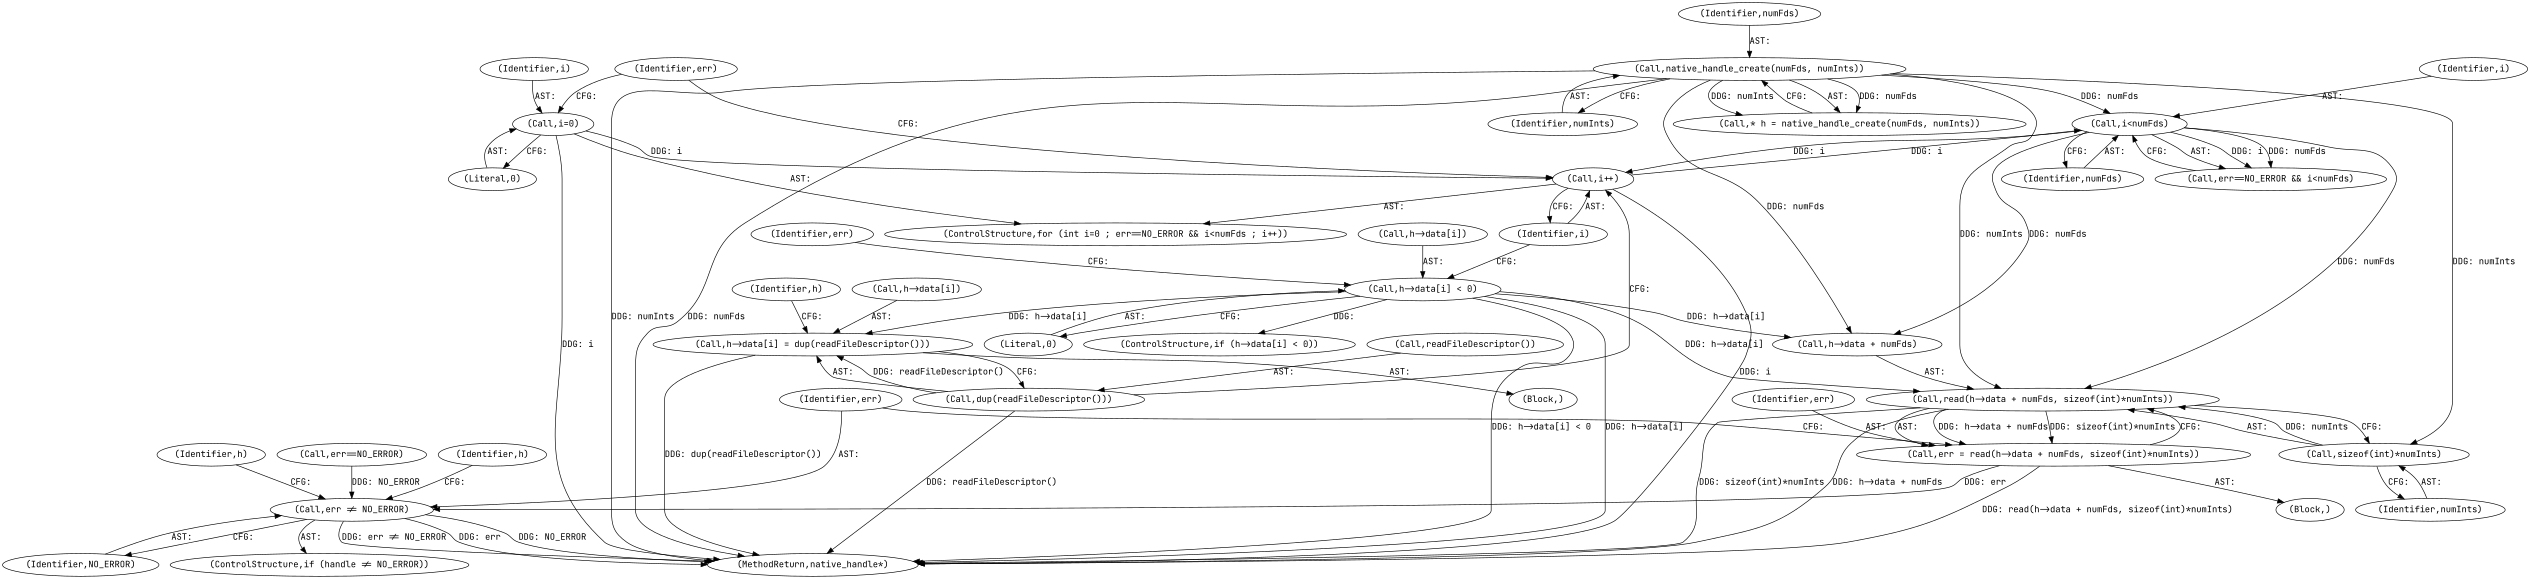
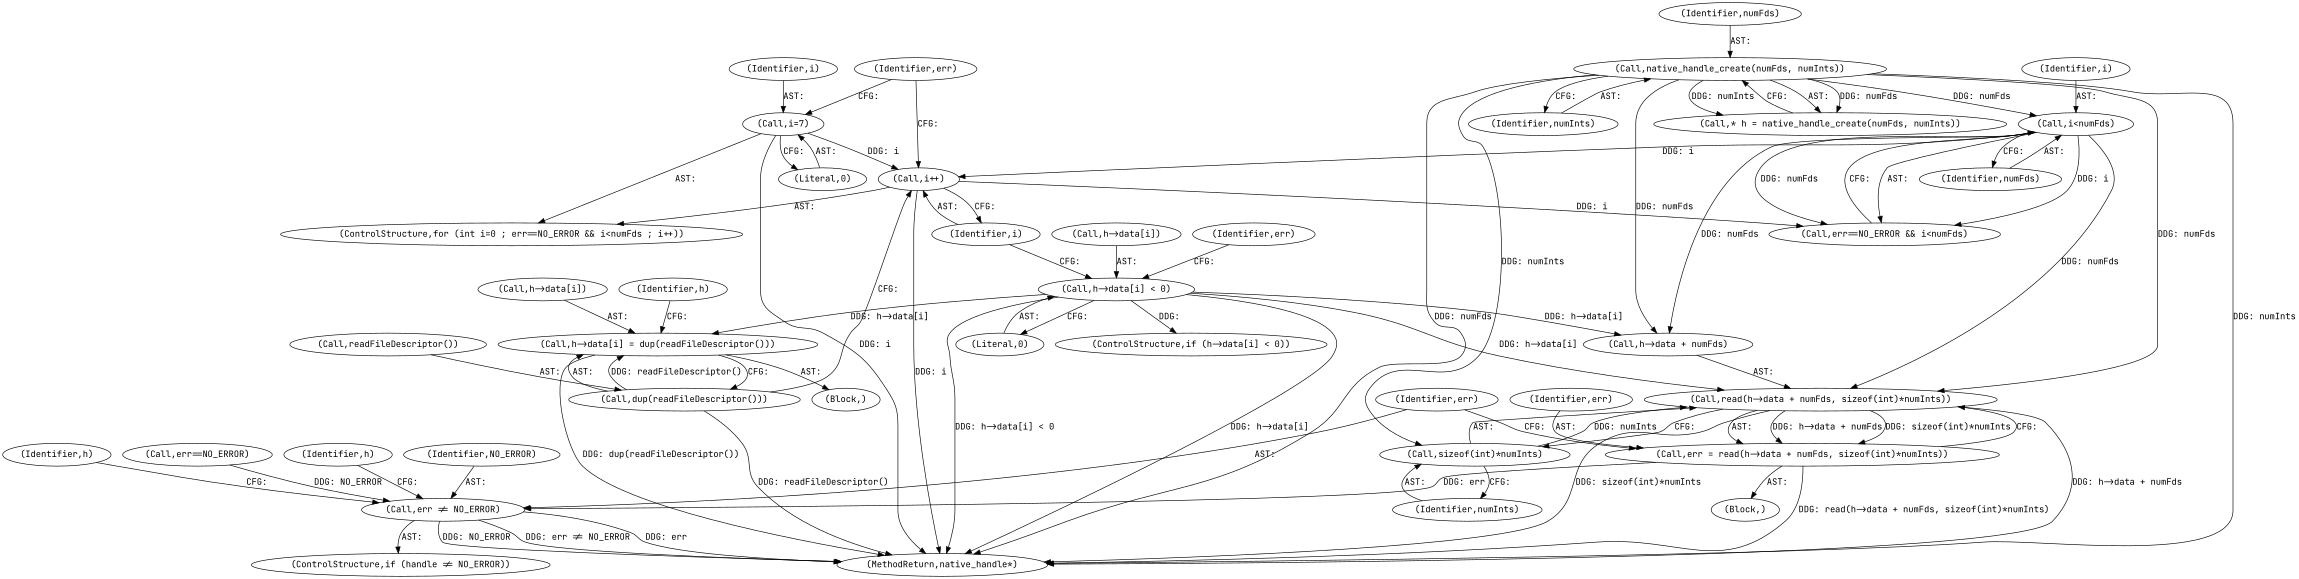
(553, 124) -> (783, 124)
(1853, 154) -> (1378, 200)
(1992, 234) -> (2186, 234)
(219, 537) -> none
